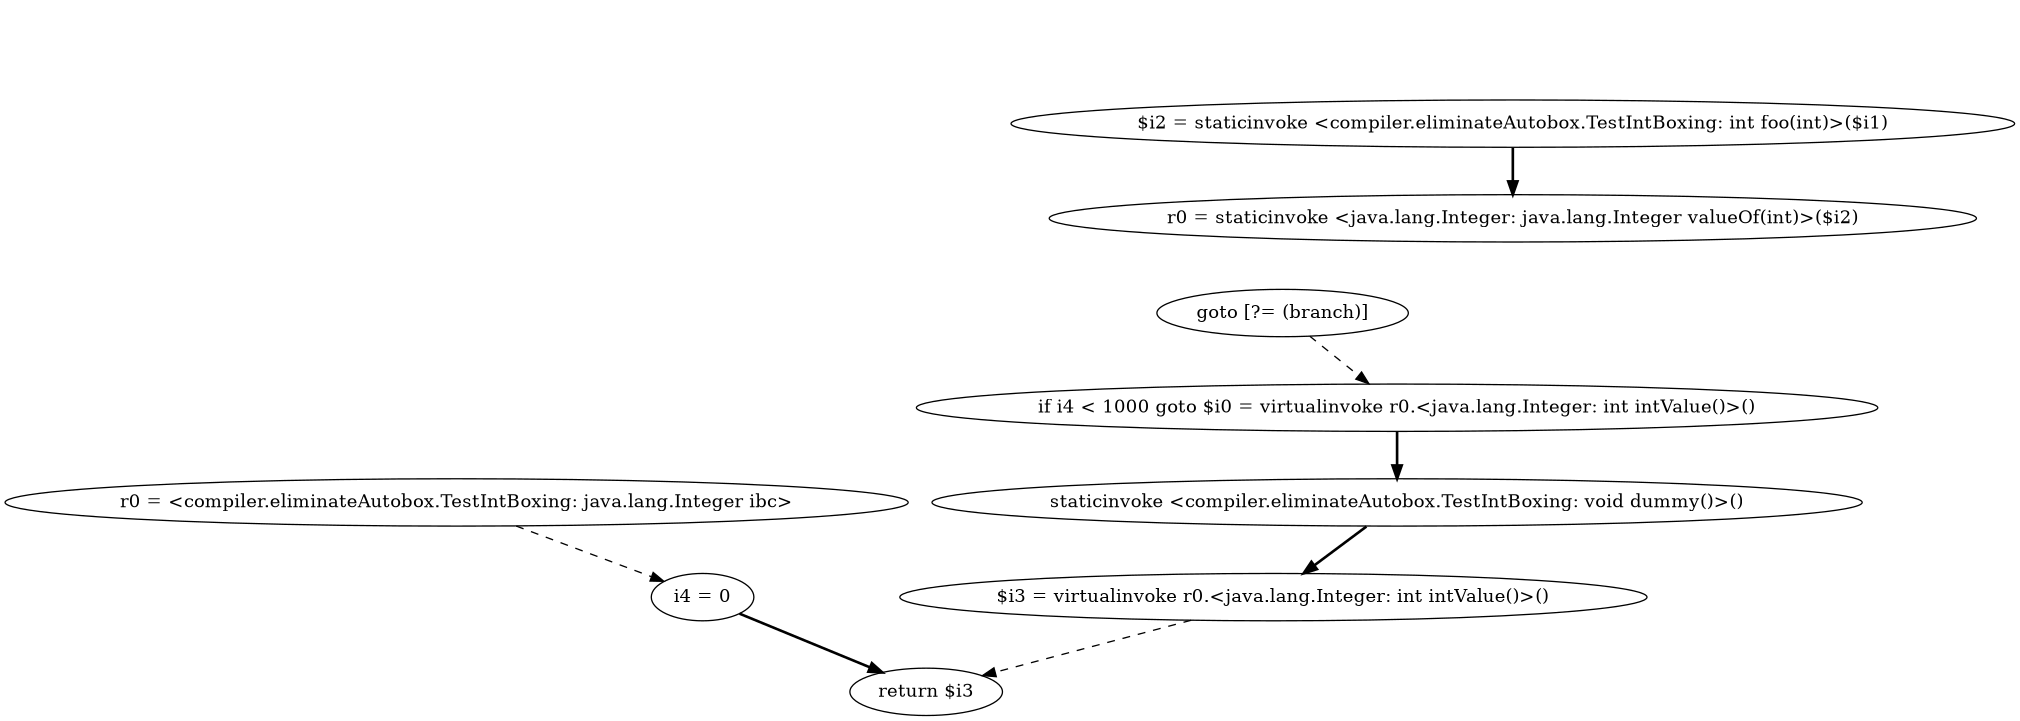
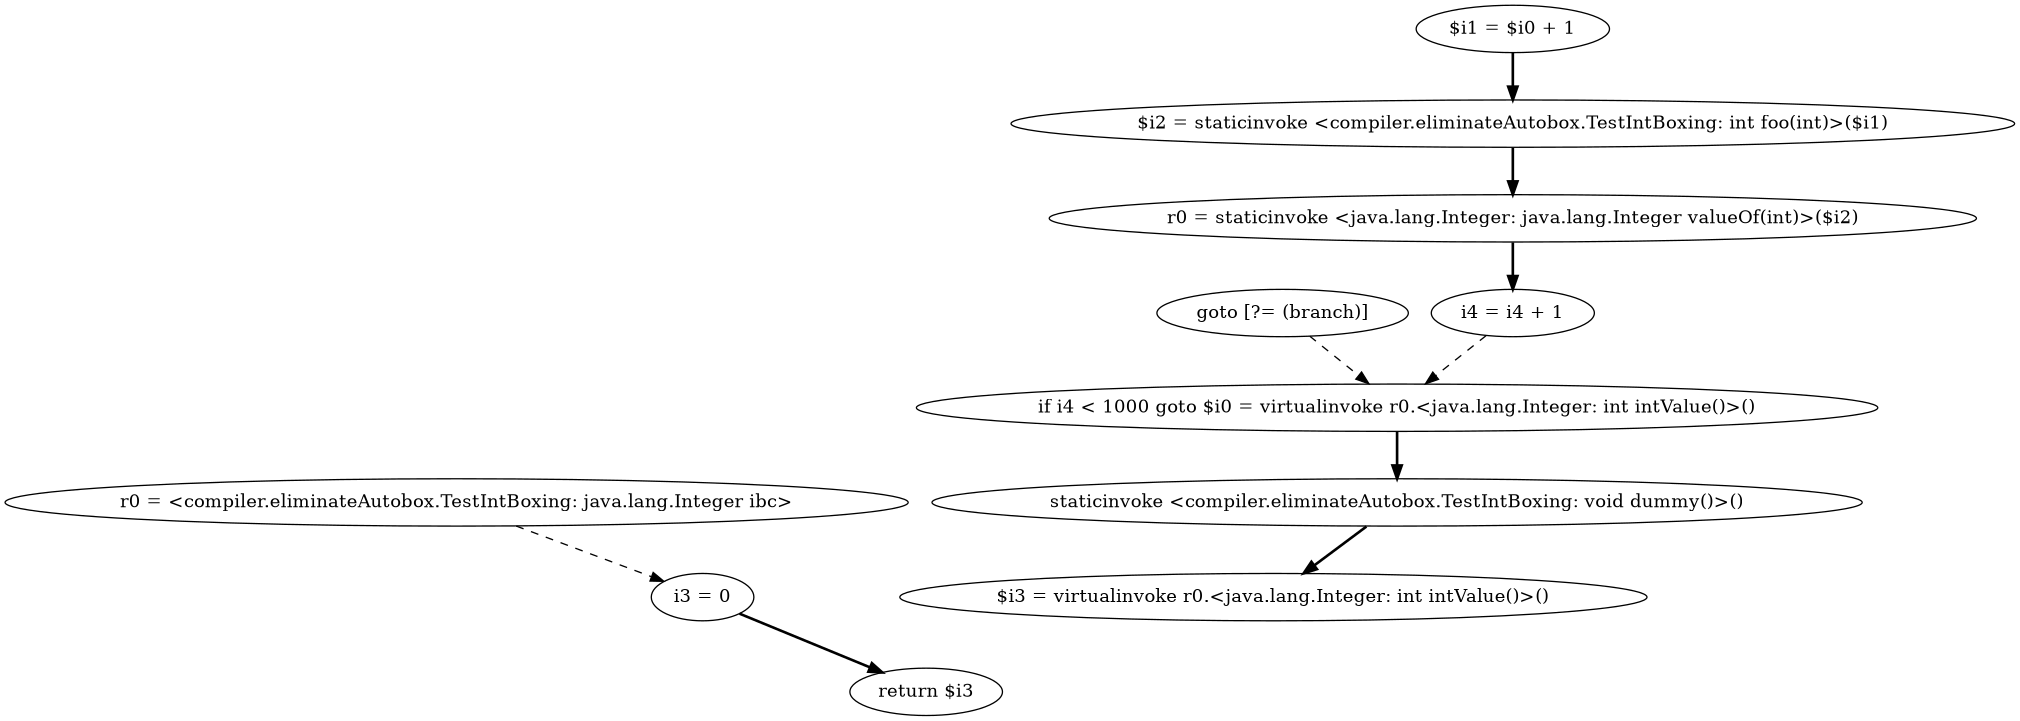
none -> (1513, 29)
none -> (1513, 313)
(703, 597) -> (703, 597)
(1093, 646) -> none
